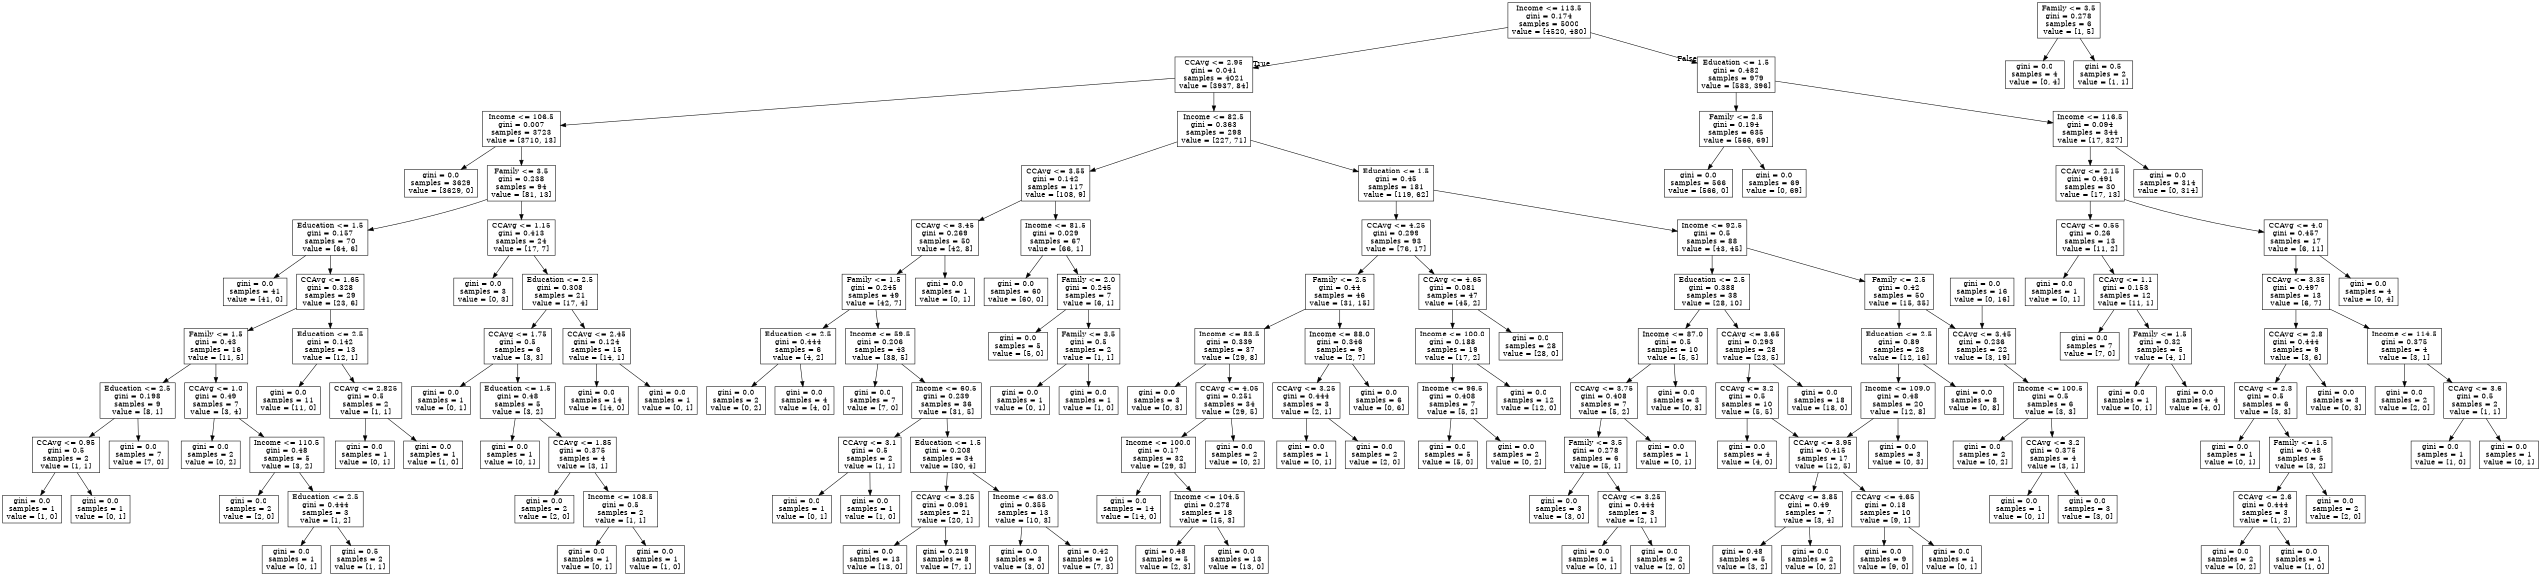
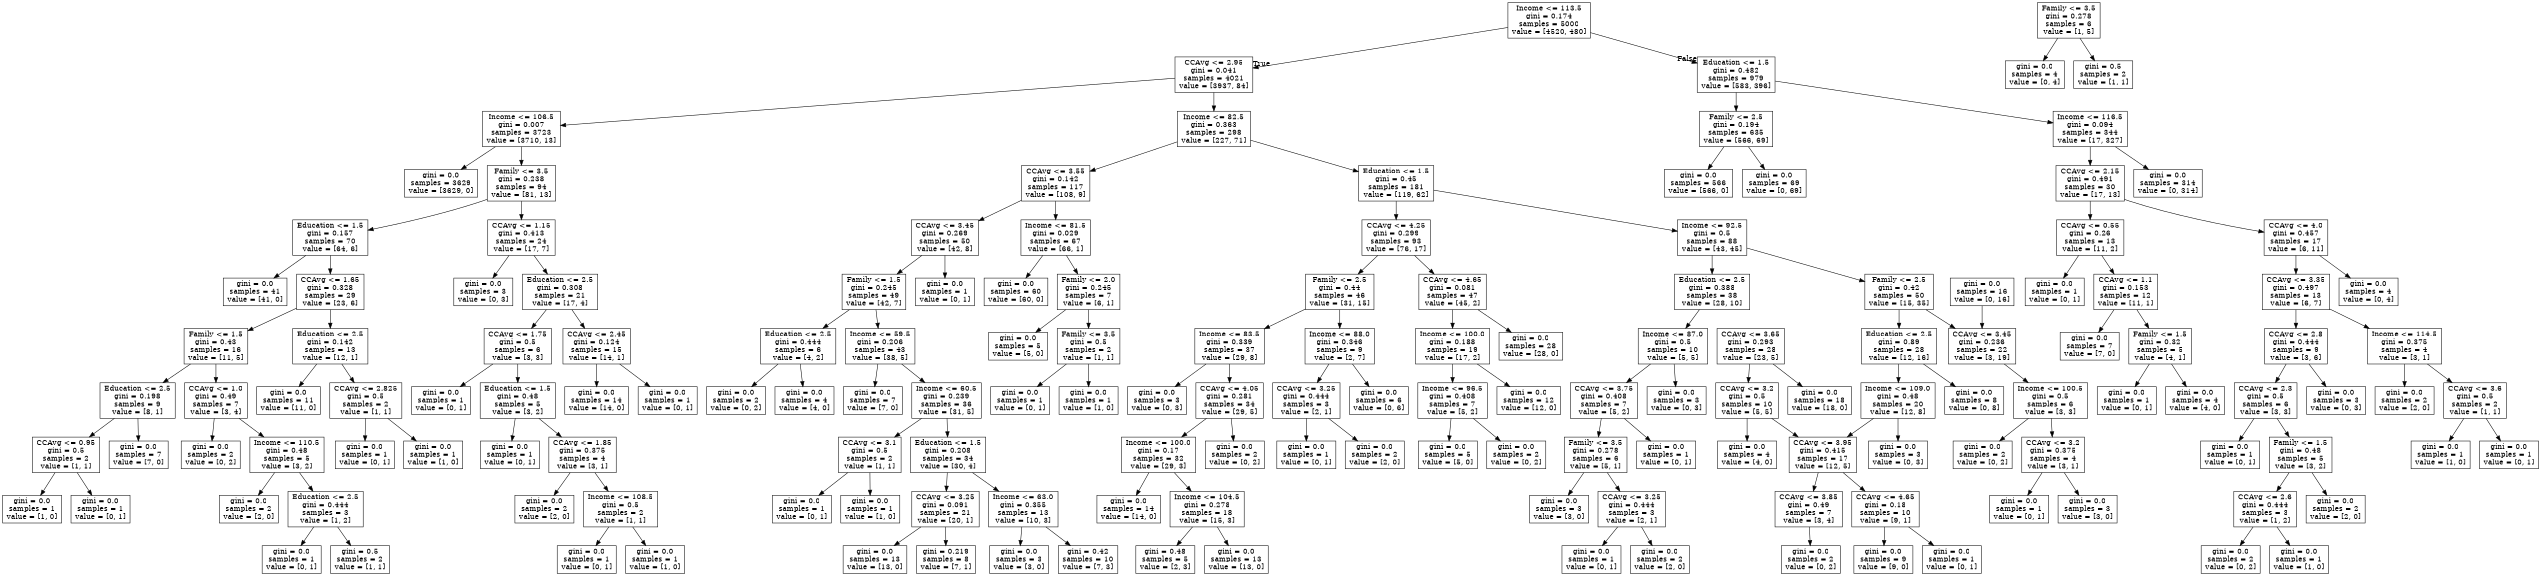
(1730, 317) -> none
(1230, 401) -> (1230, 401)
(1742, 560) -> none
